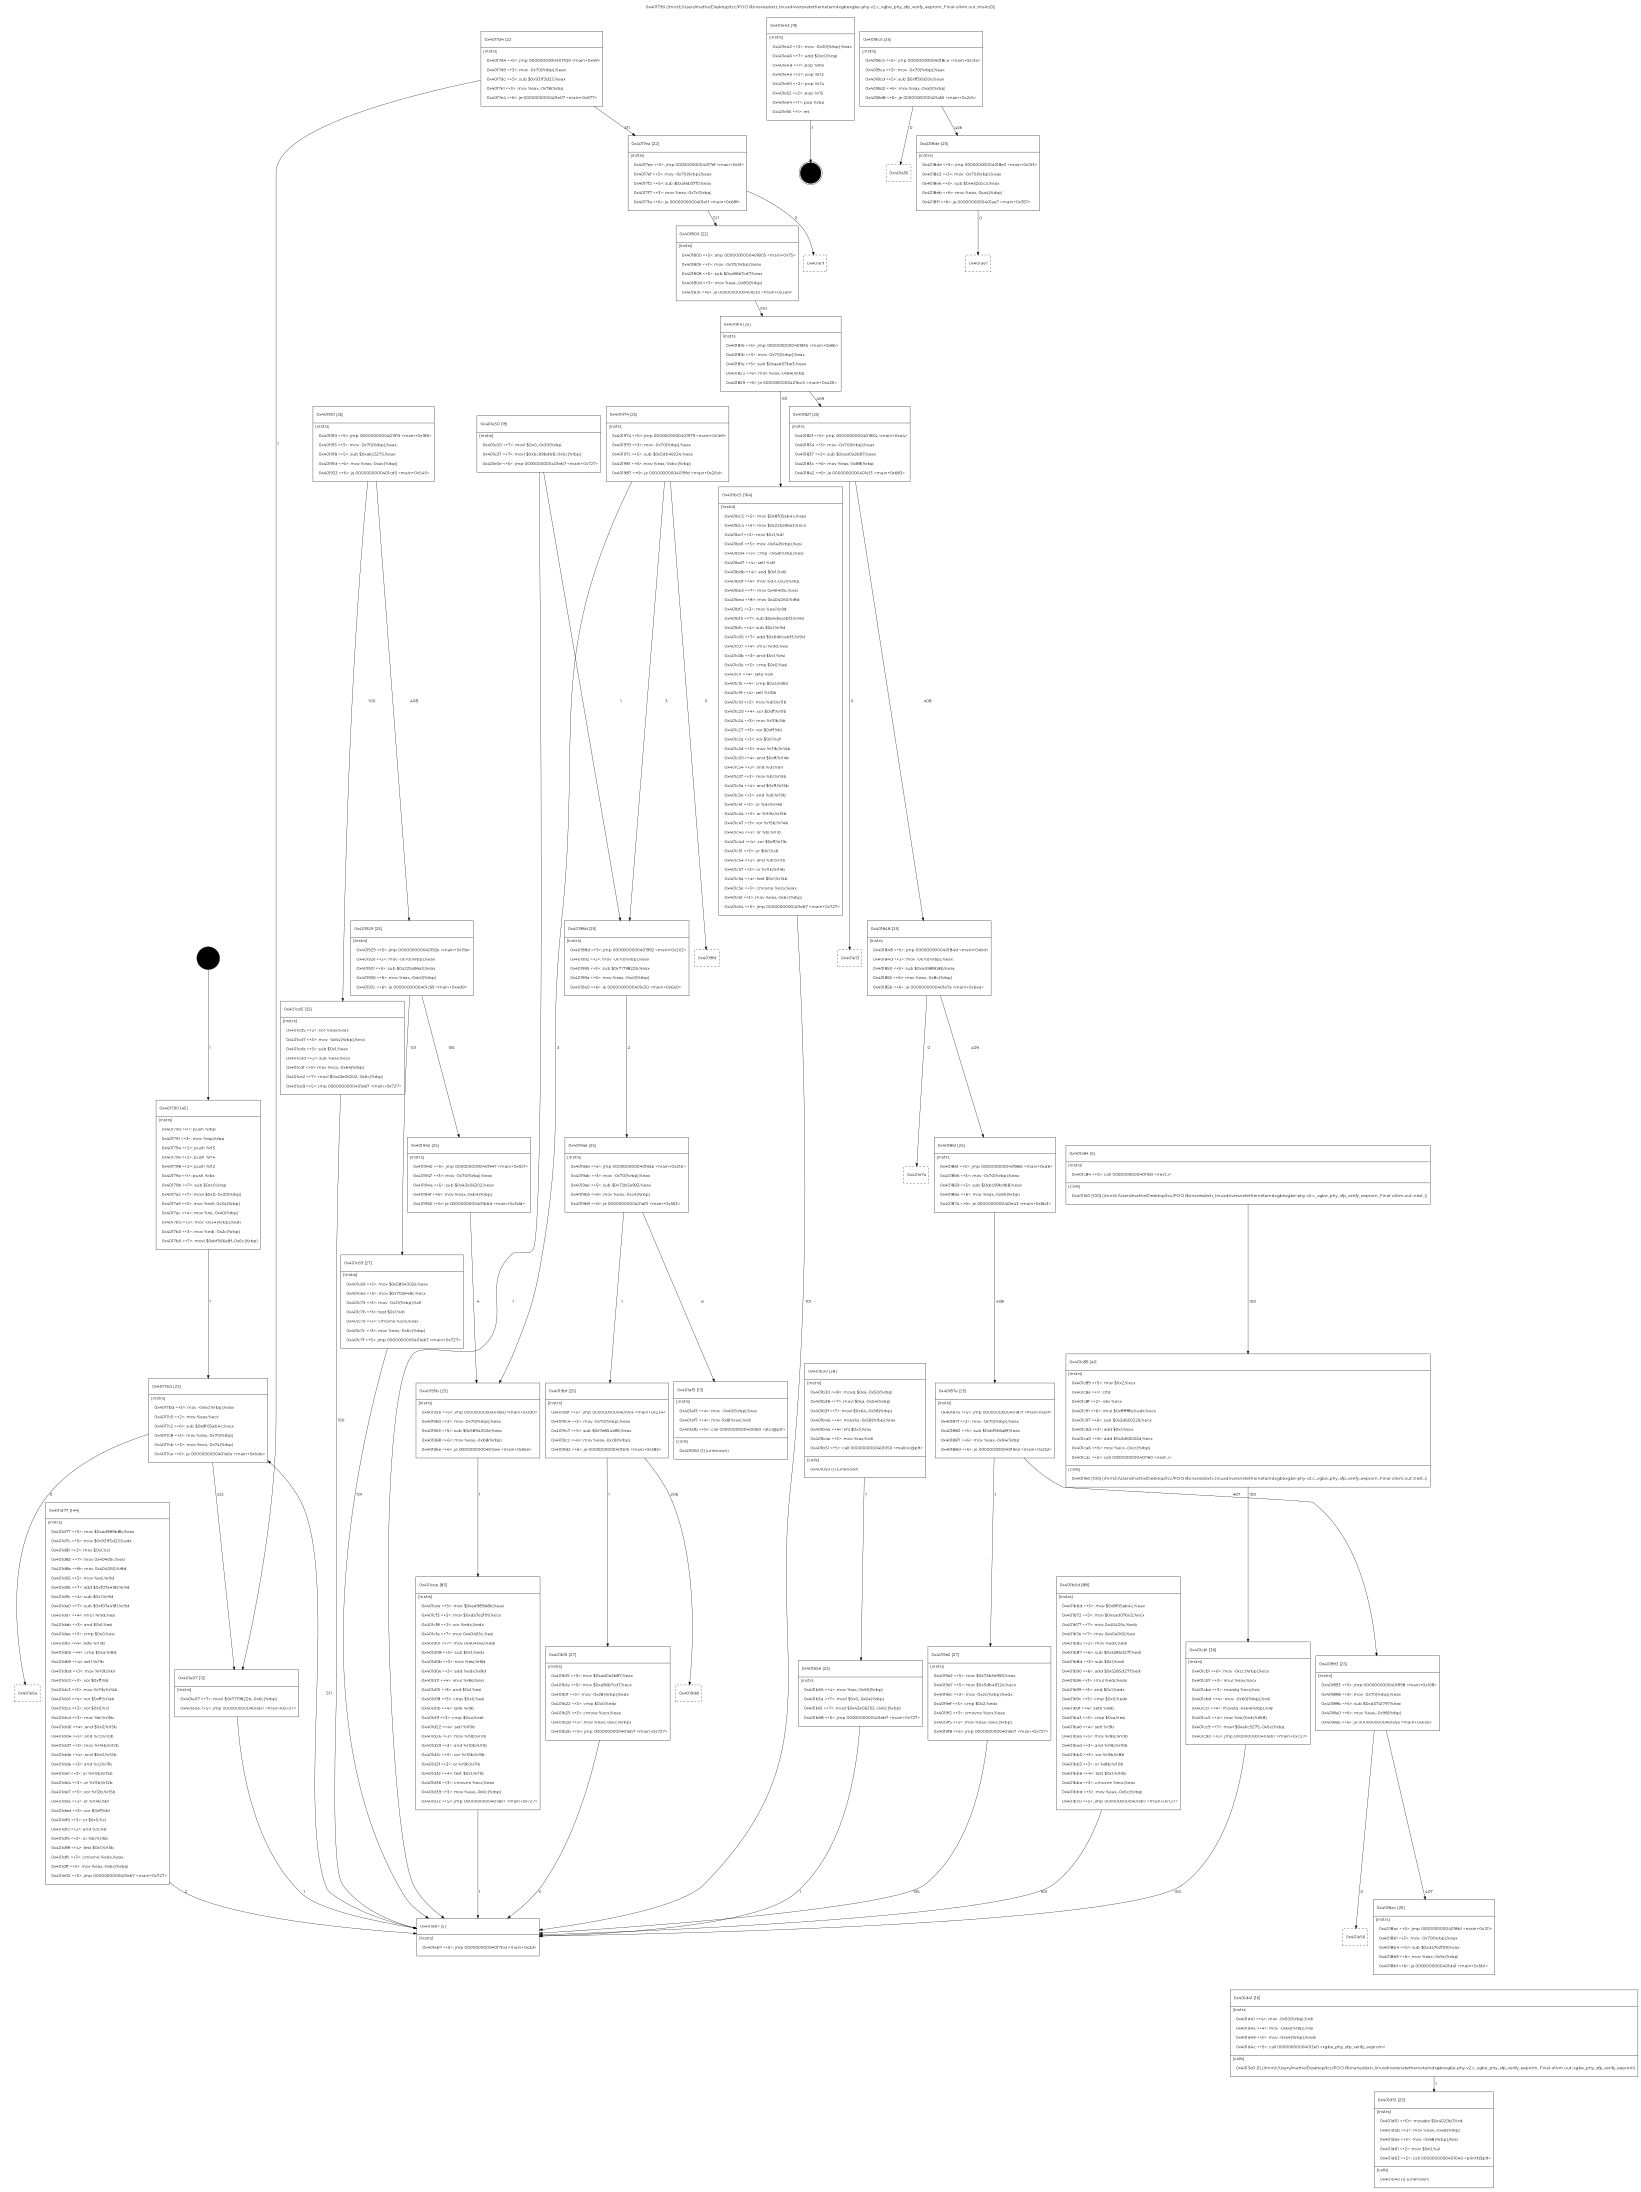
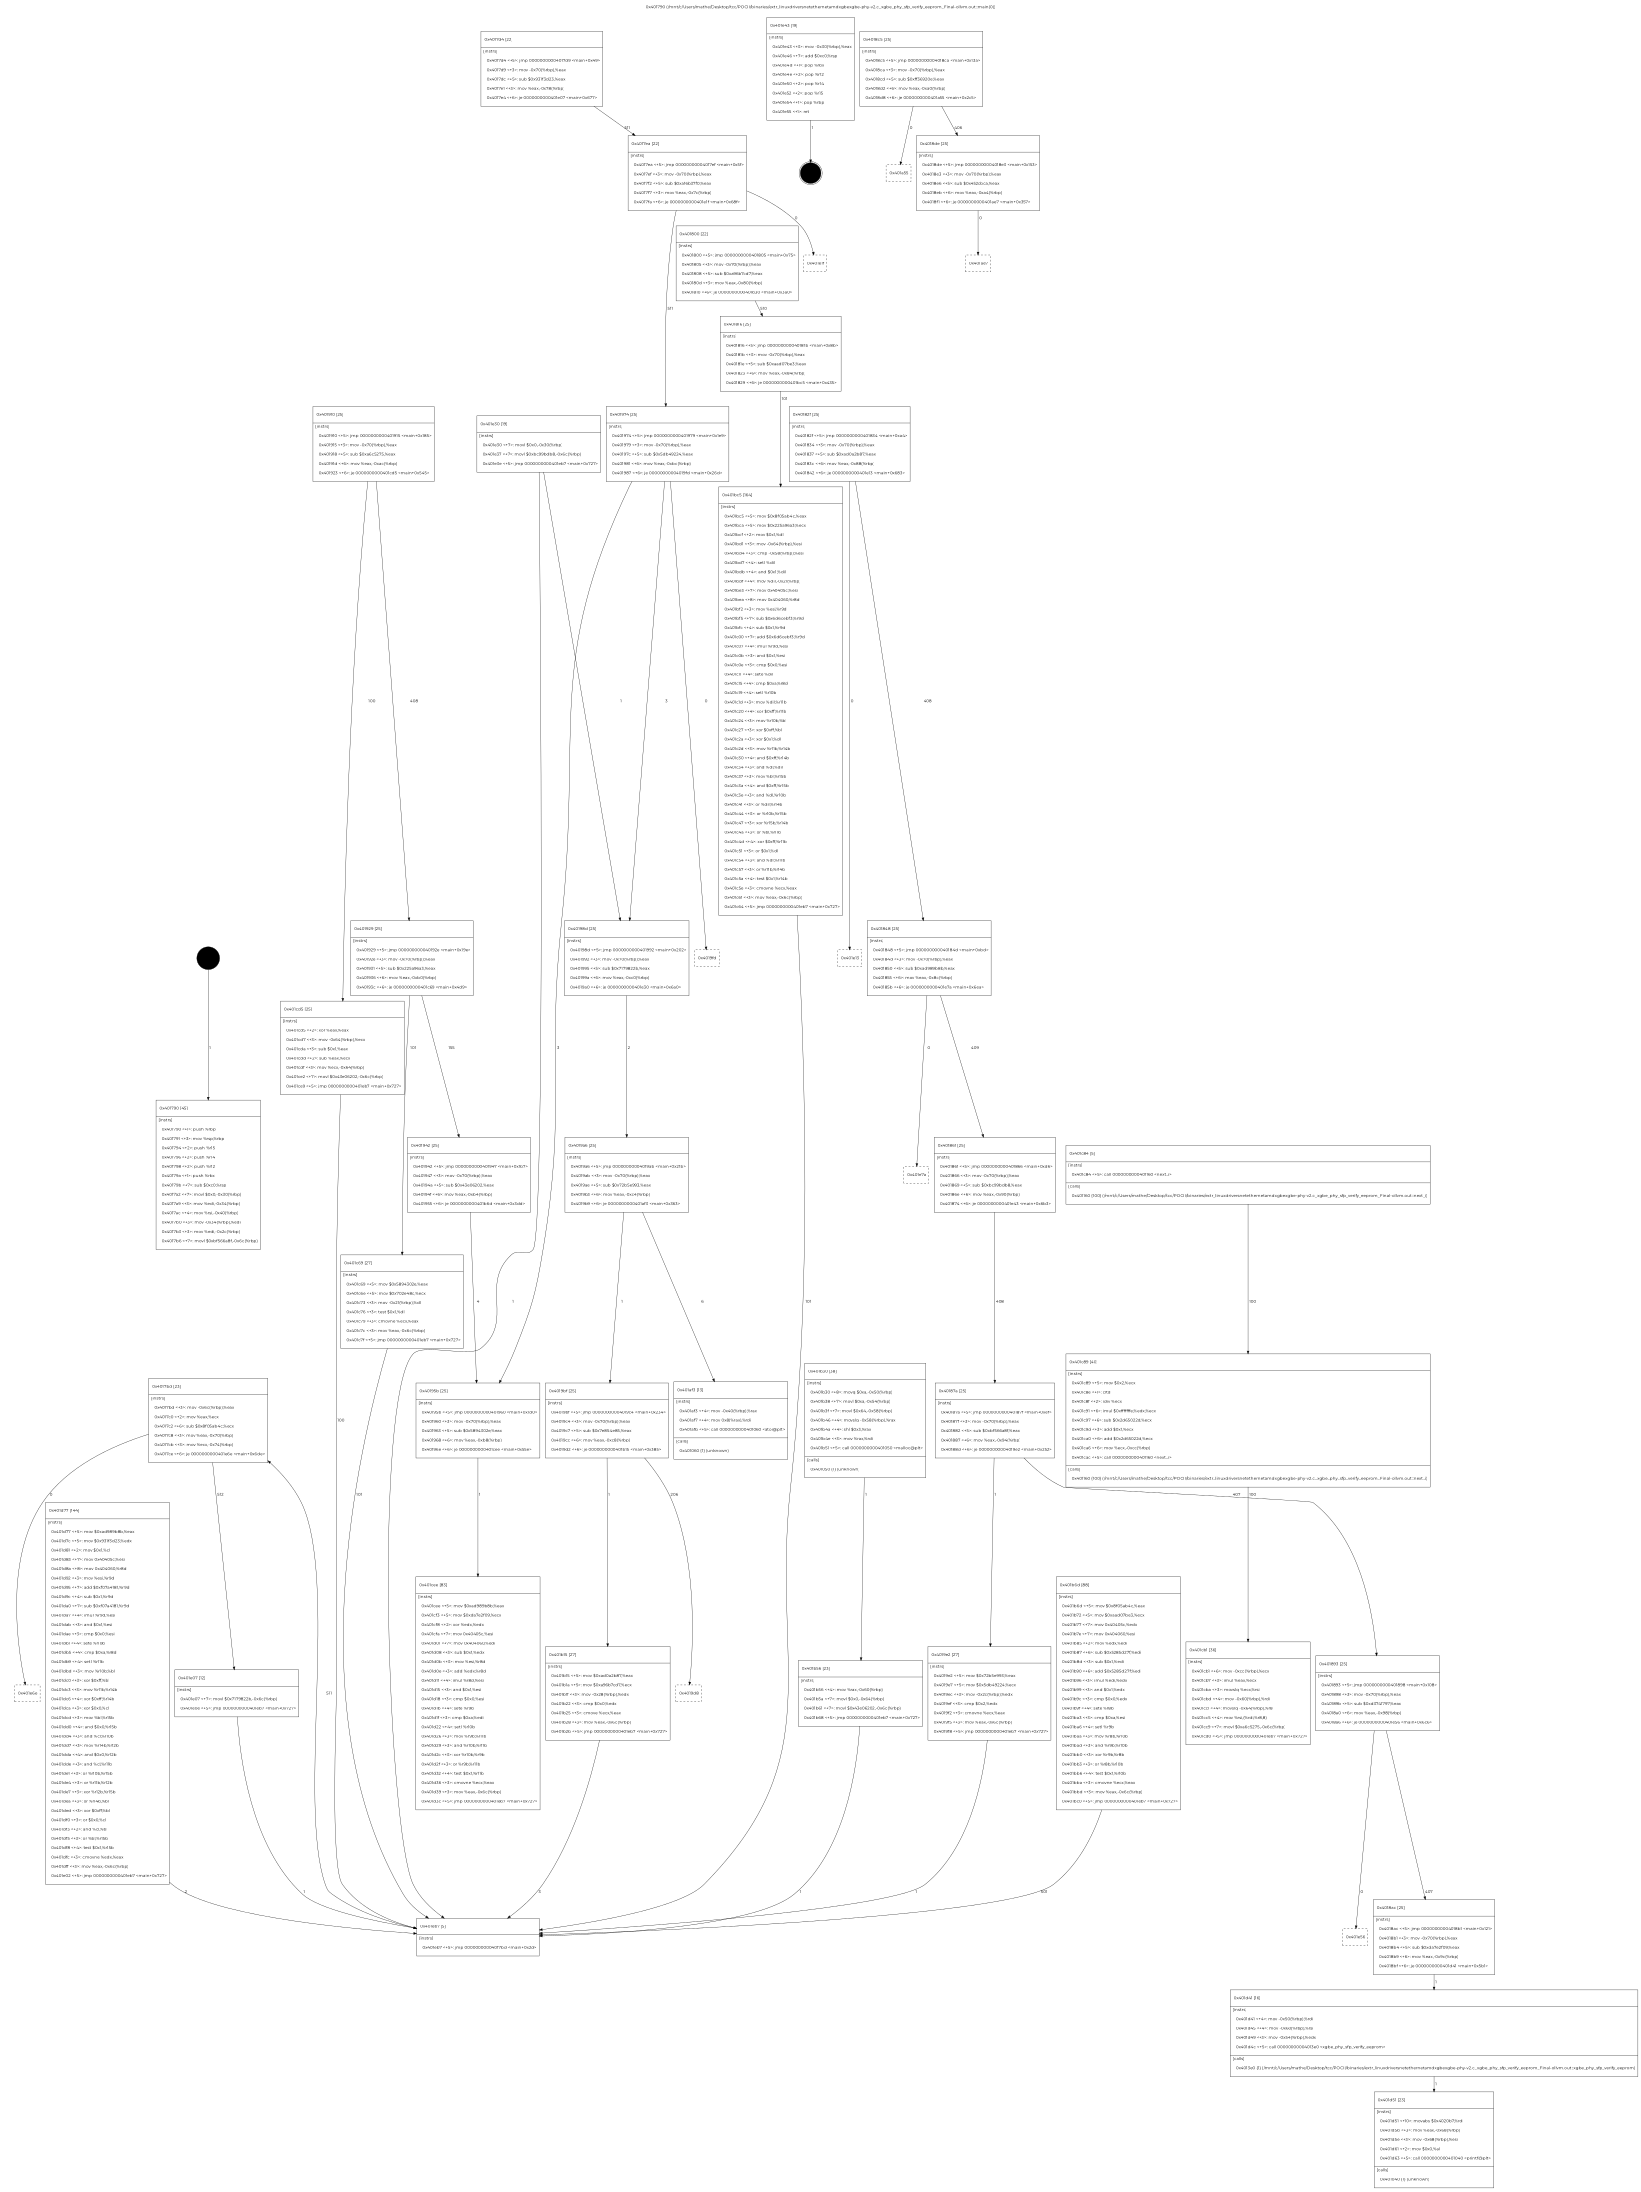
(711, 217) -> (666, 307)
(814, 398) -> none
(276, 805) -> none
(208, 1312) -> none
(478, 1863) -> none
(916, 1892) -> (916, 1892)
(943, 1921) -> none
none -> (1434, 1981)
